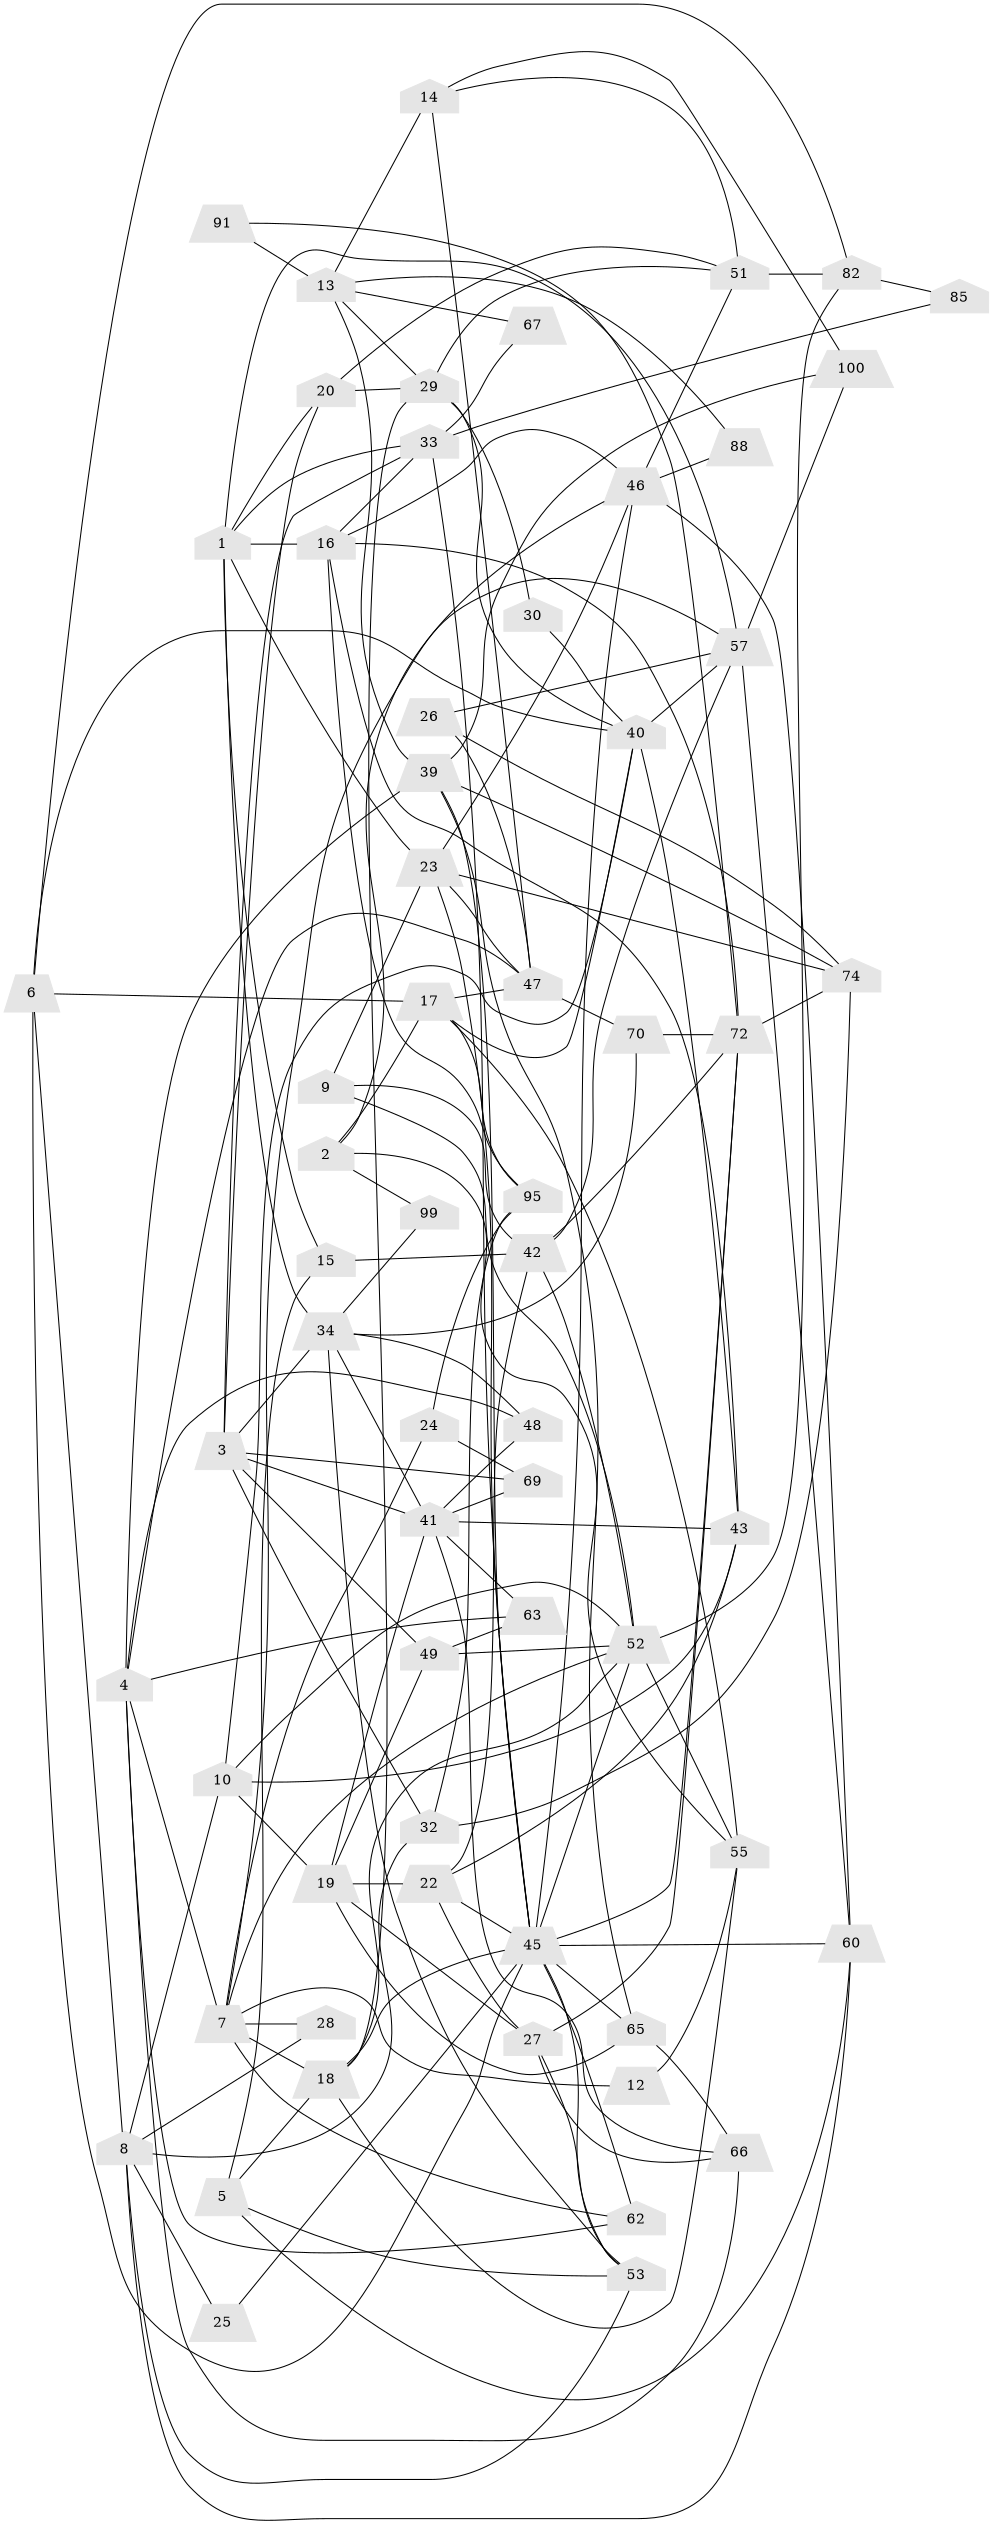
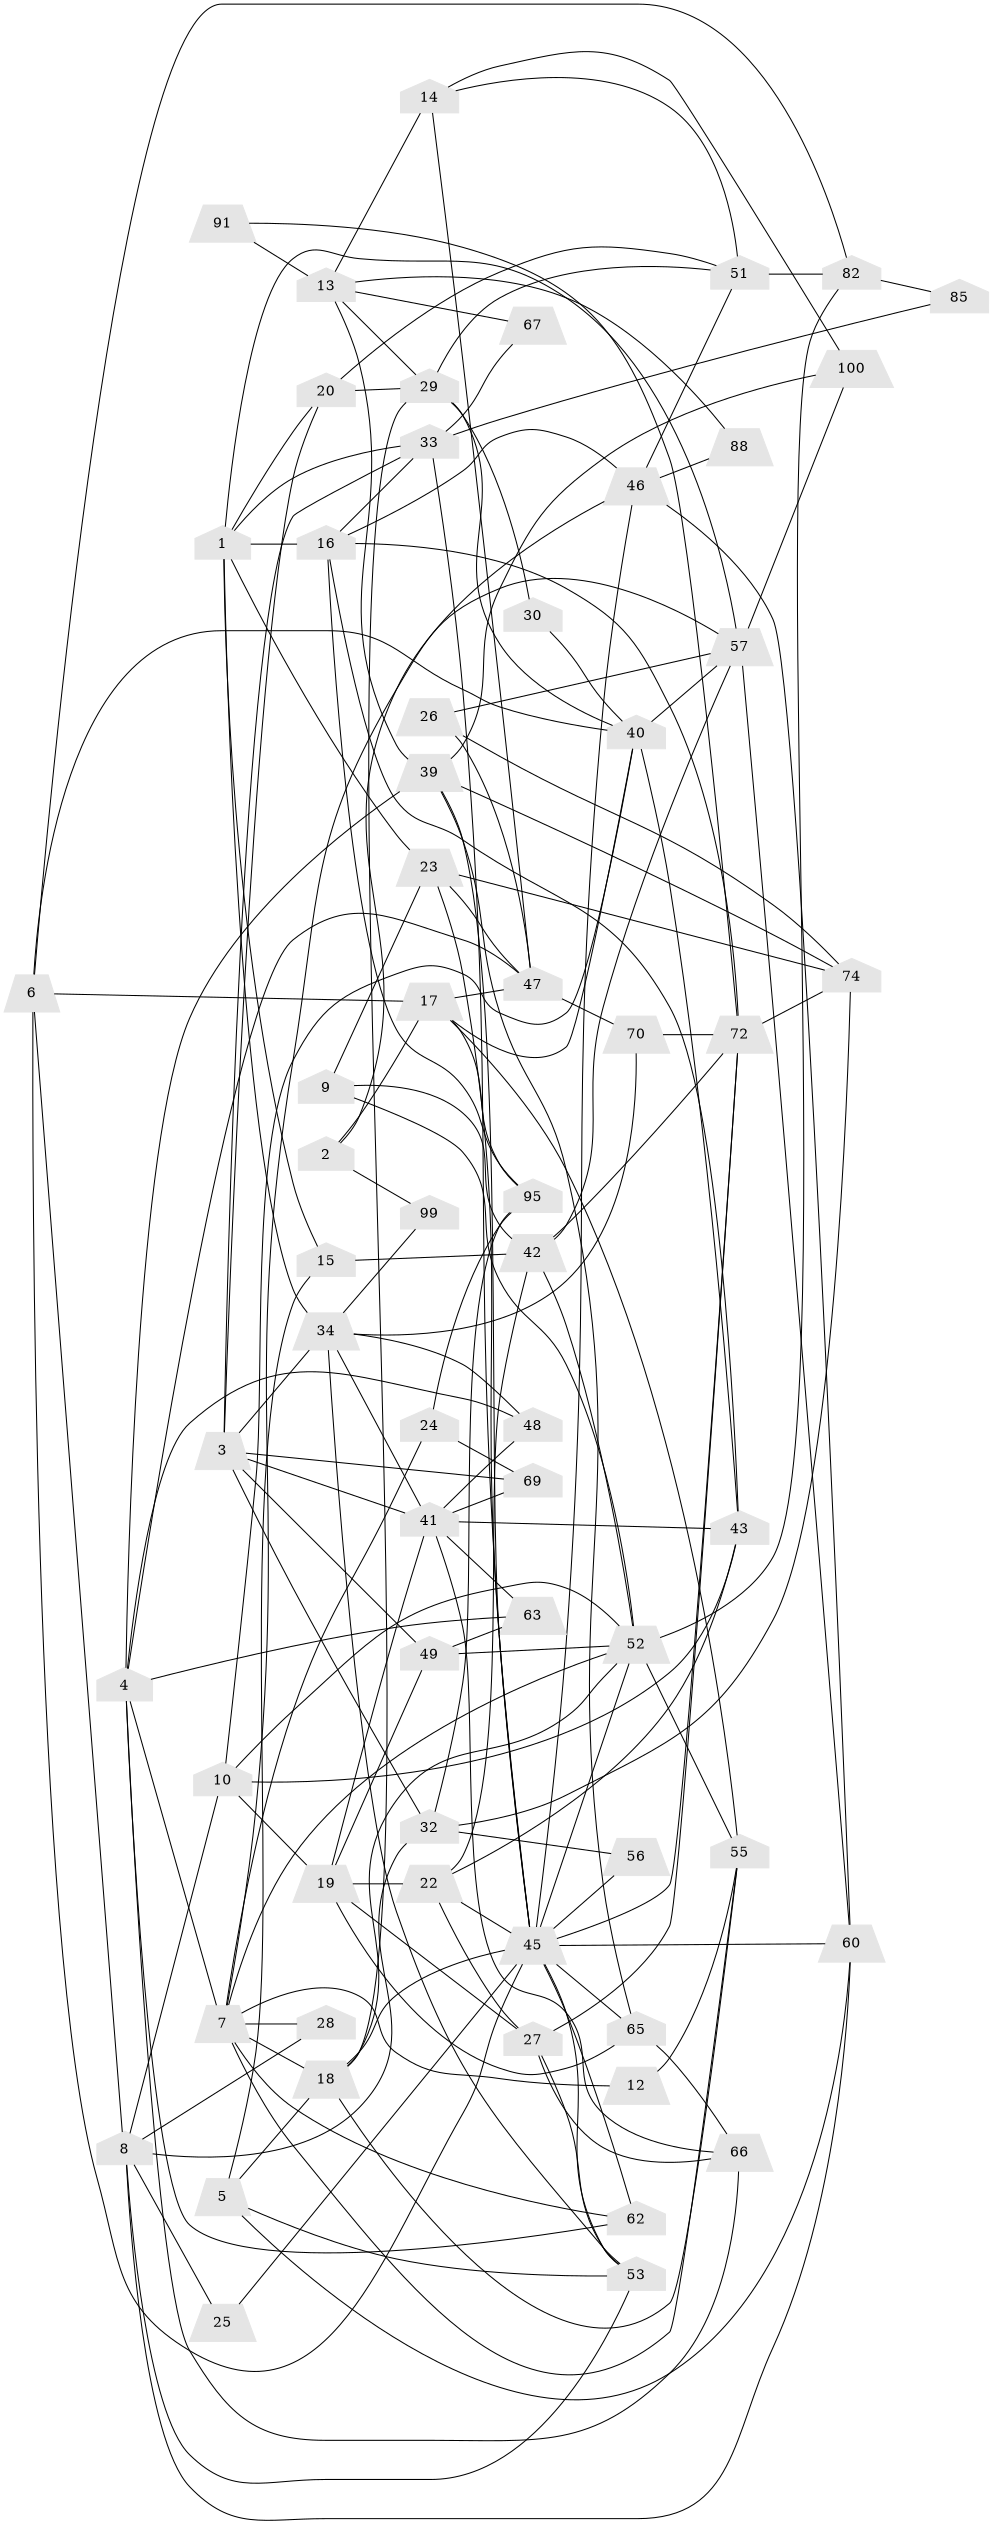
(550, 674) -> none
(590, 1448) -> (614, 2366)
none -> (636, 1857)
